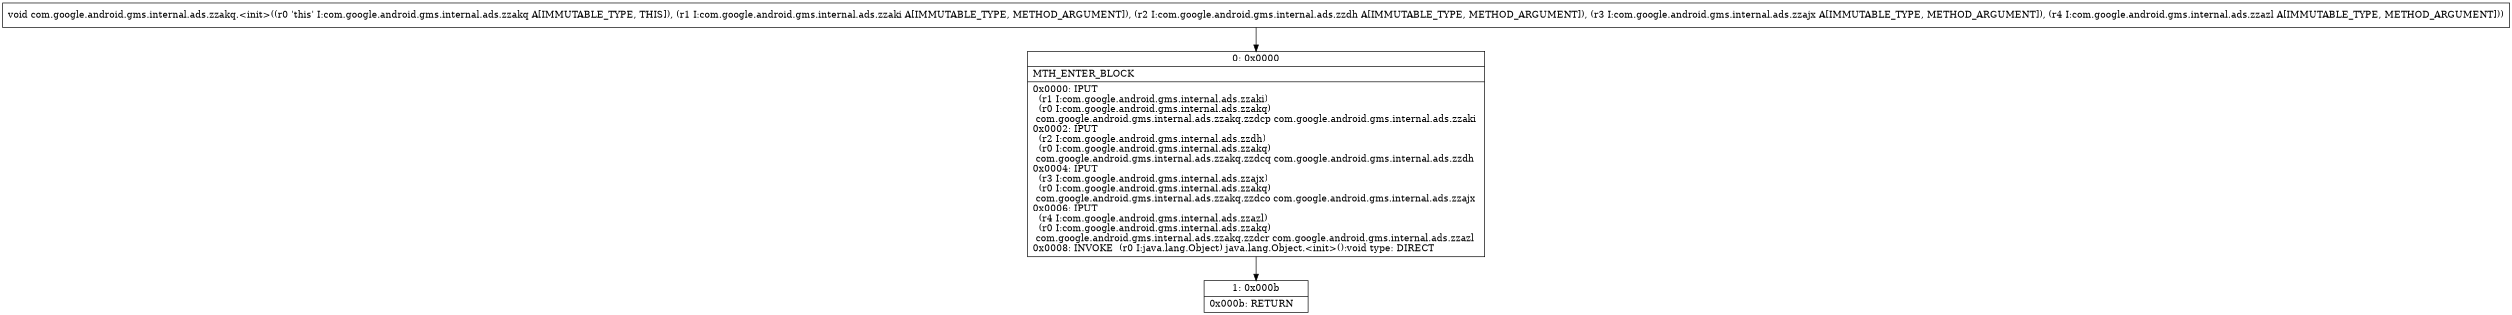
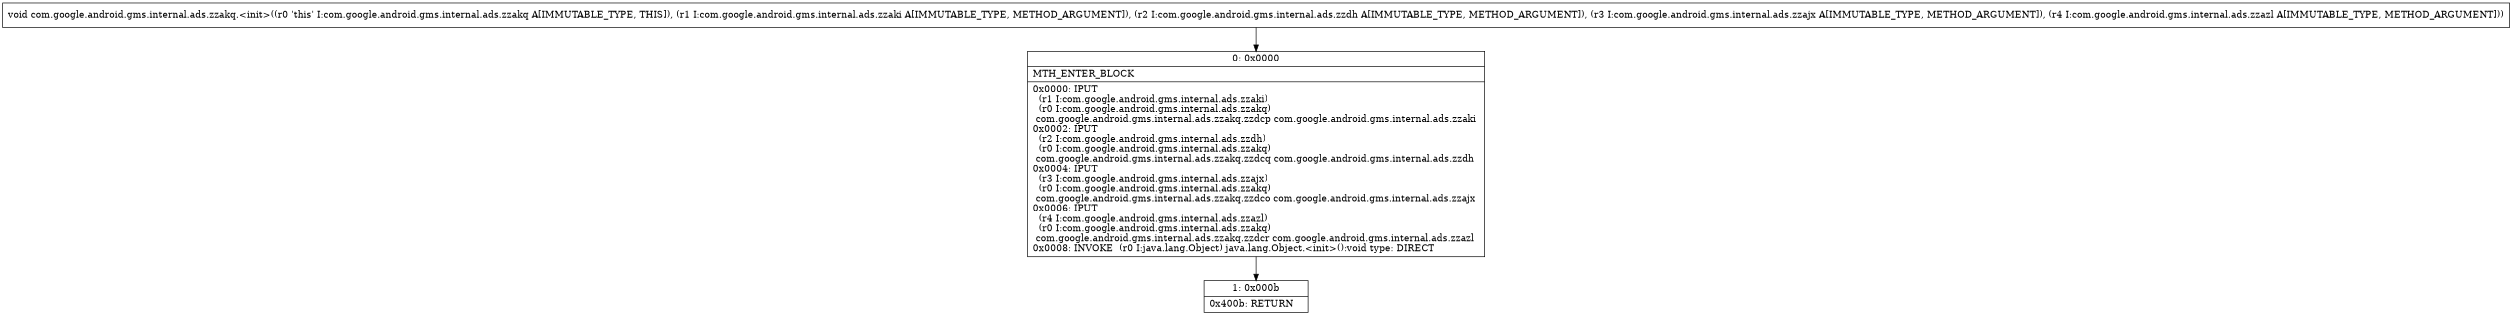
(1256, 304) -> (1256, 304)
